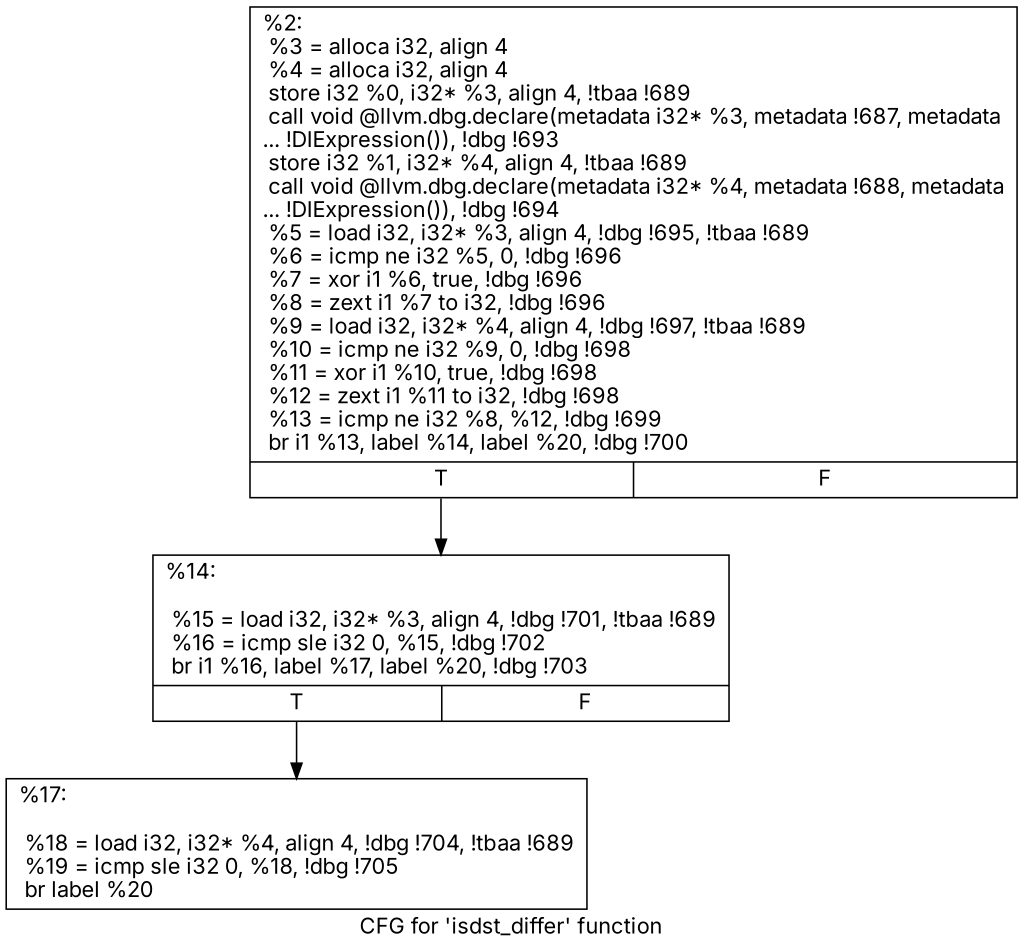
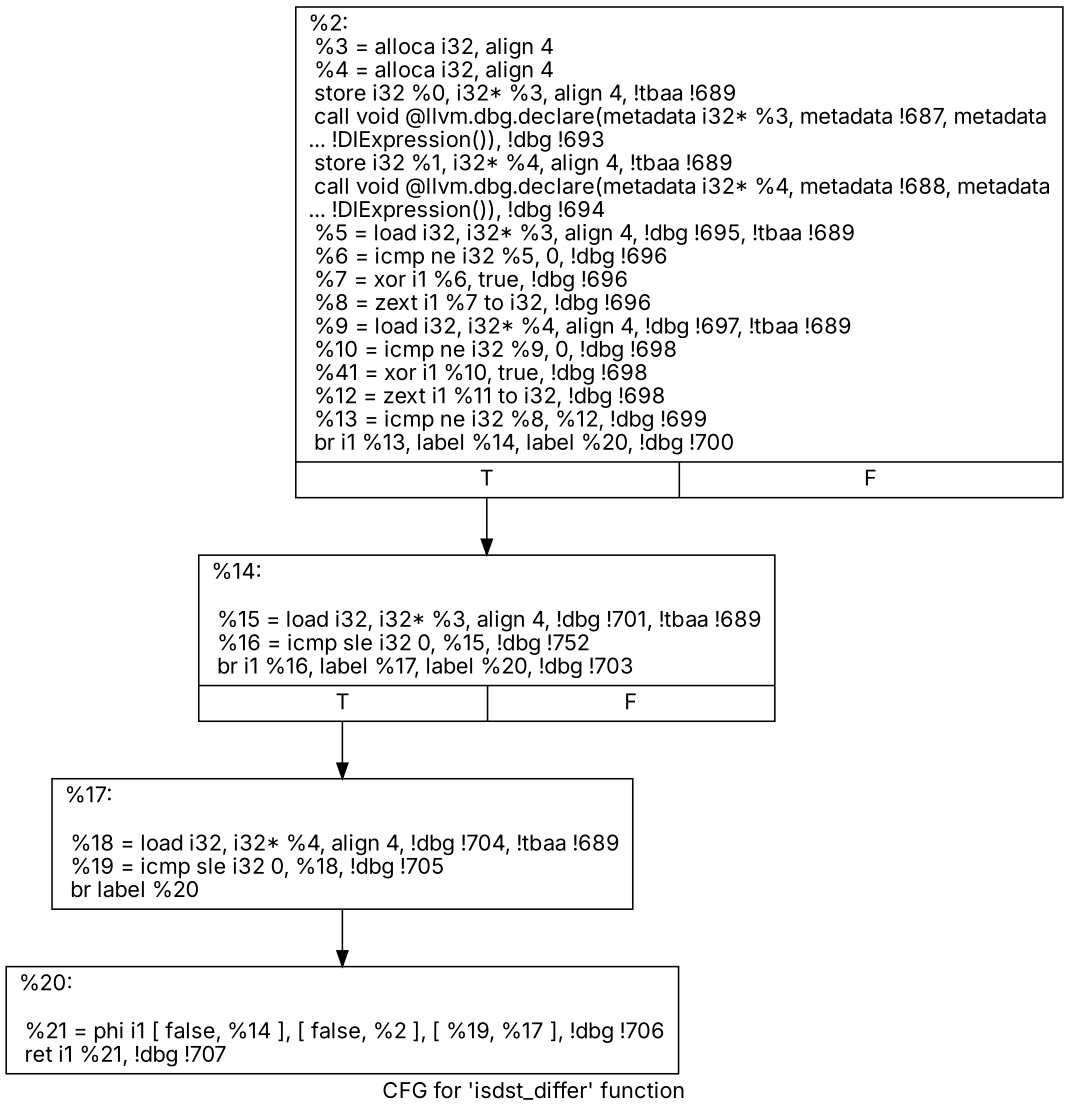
(431, 373) -> (479, 373)
(356, 644) -> (401, 644)
none -> (342, 1020)
